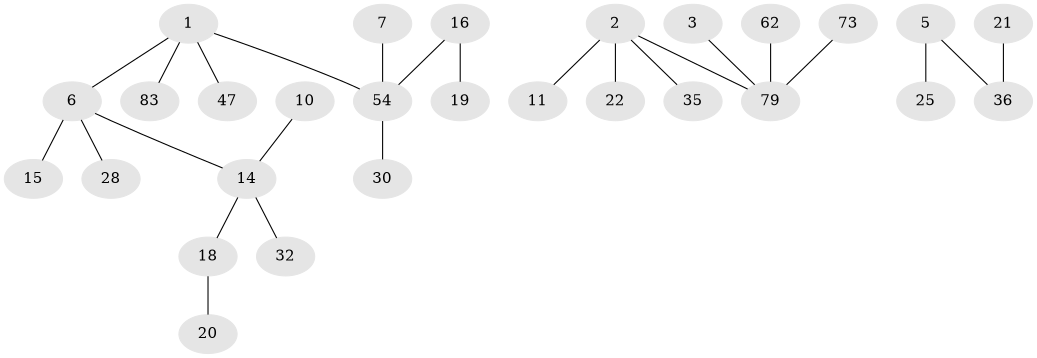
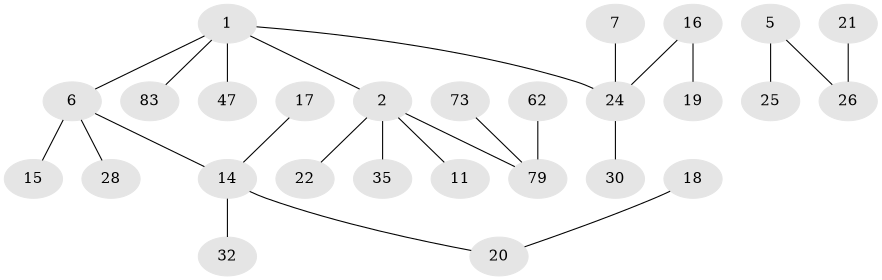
(693, 24) -> none
none -> (305, 62)
(305, 101) -> (305, 101)
(383, 101) -> (615, 101)
(1003, 101) -> (848, 101)
(227, 218) -> (359, 226)
